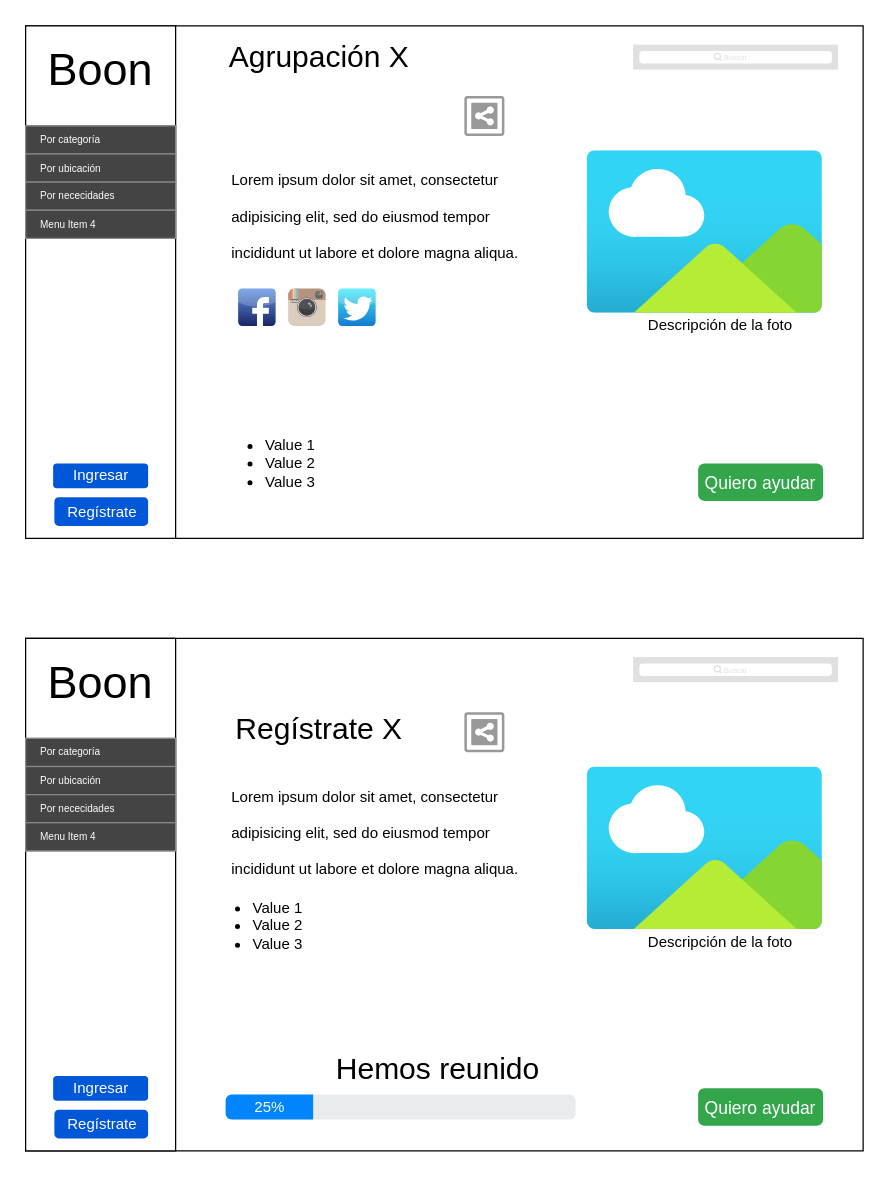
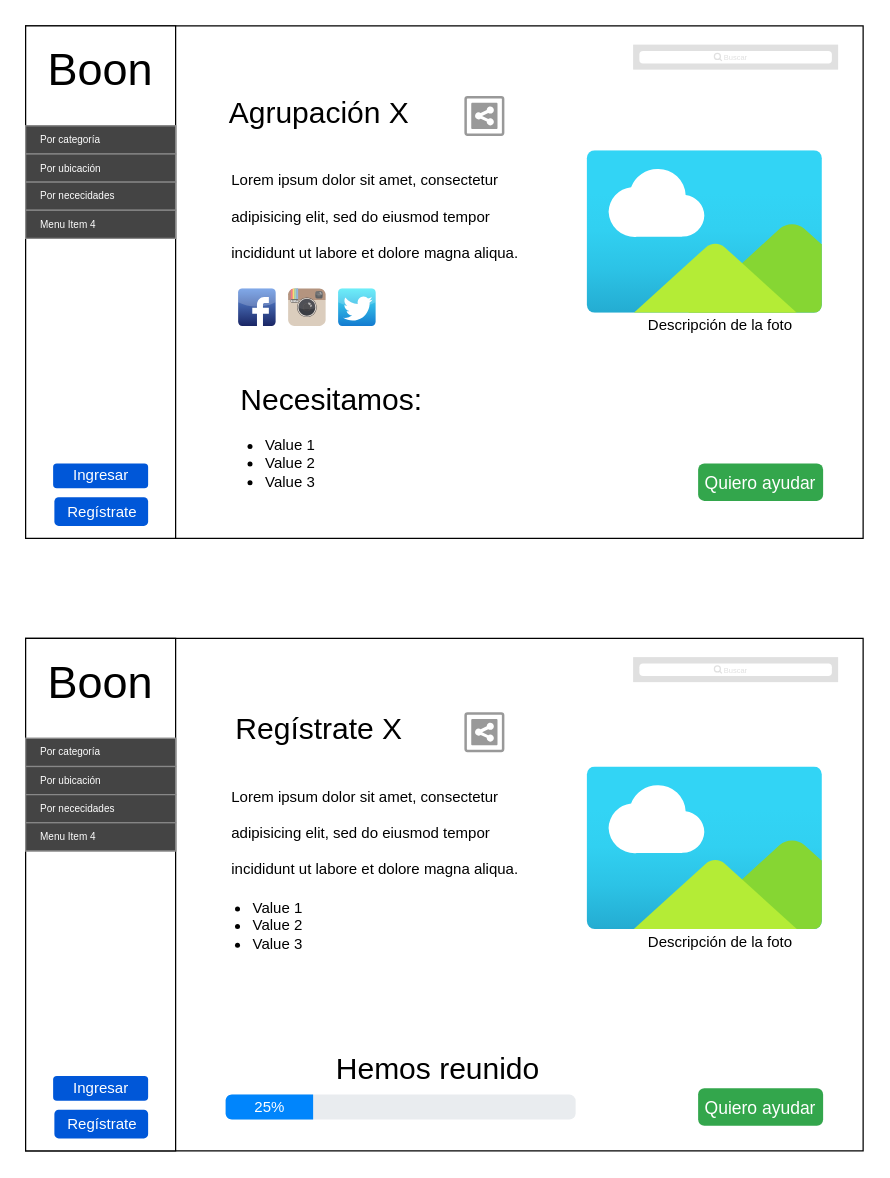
(319, 57) -> (319, 113)
none -> (332, 401)
